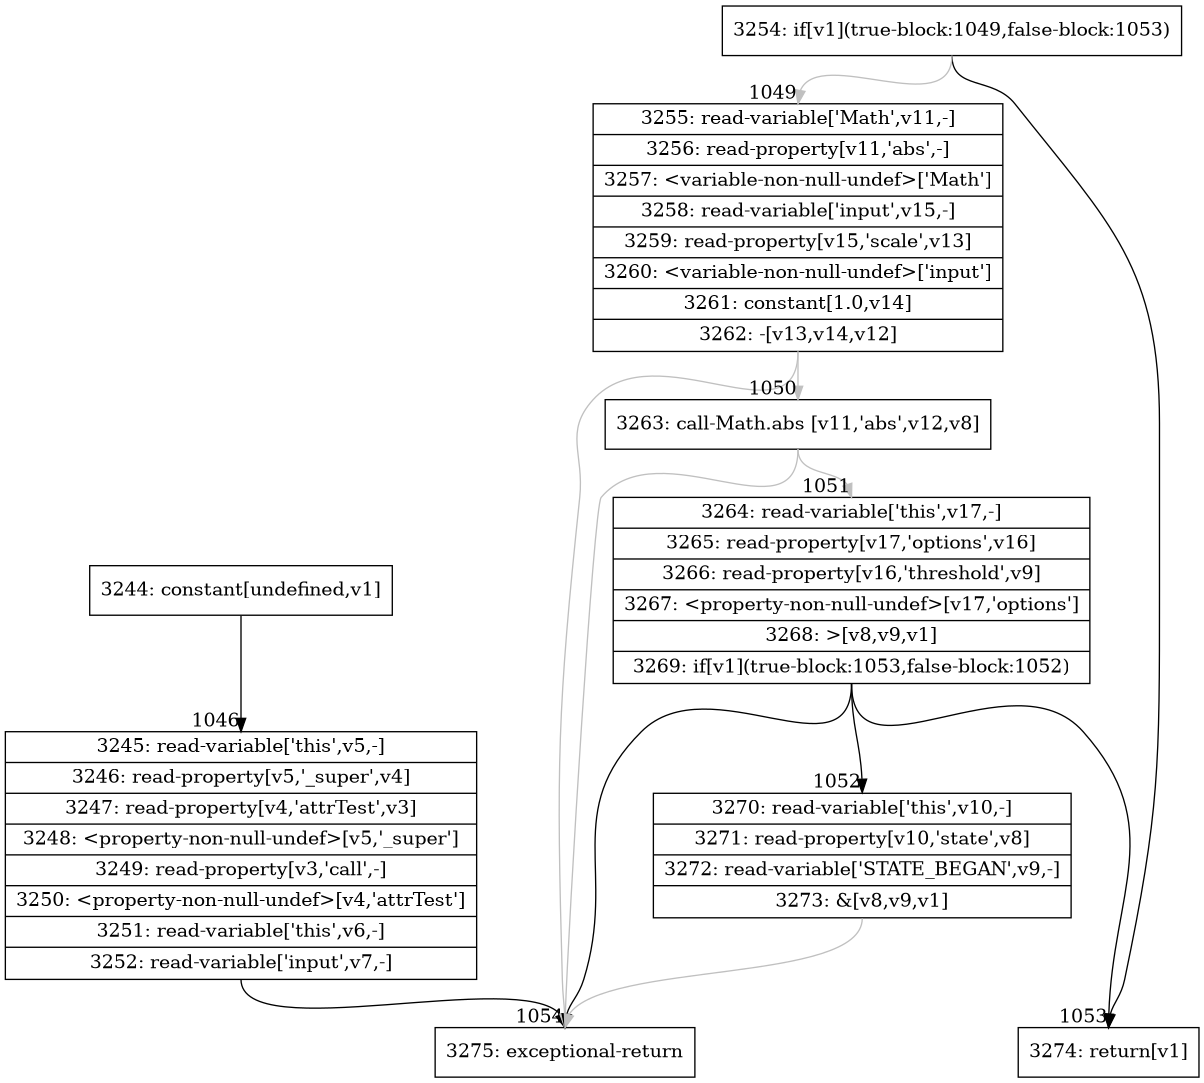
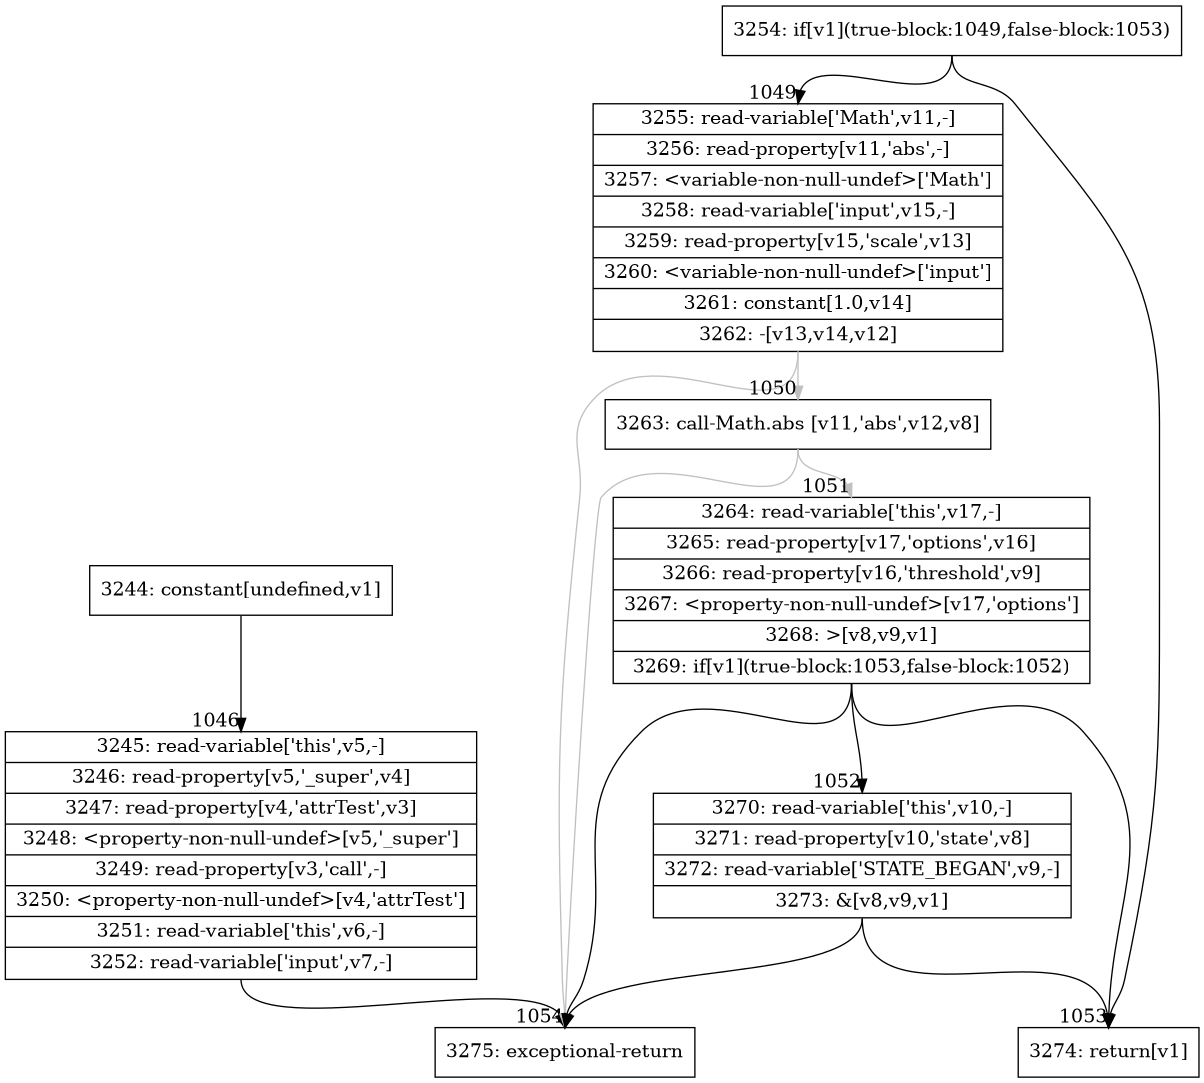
(882, 81) -> (882, 81)
(720, 972) -> (720, 972)
none -> (979, 973)
